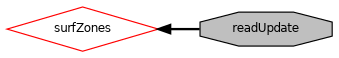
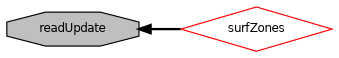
(185, 29) -> (166, 29)
